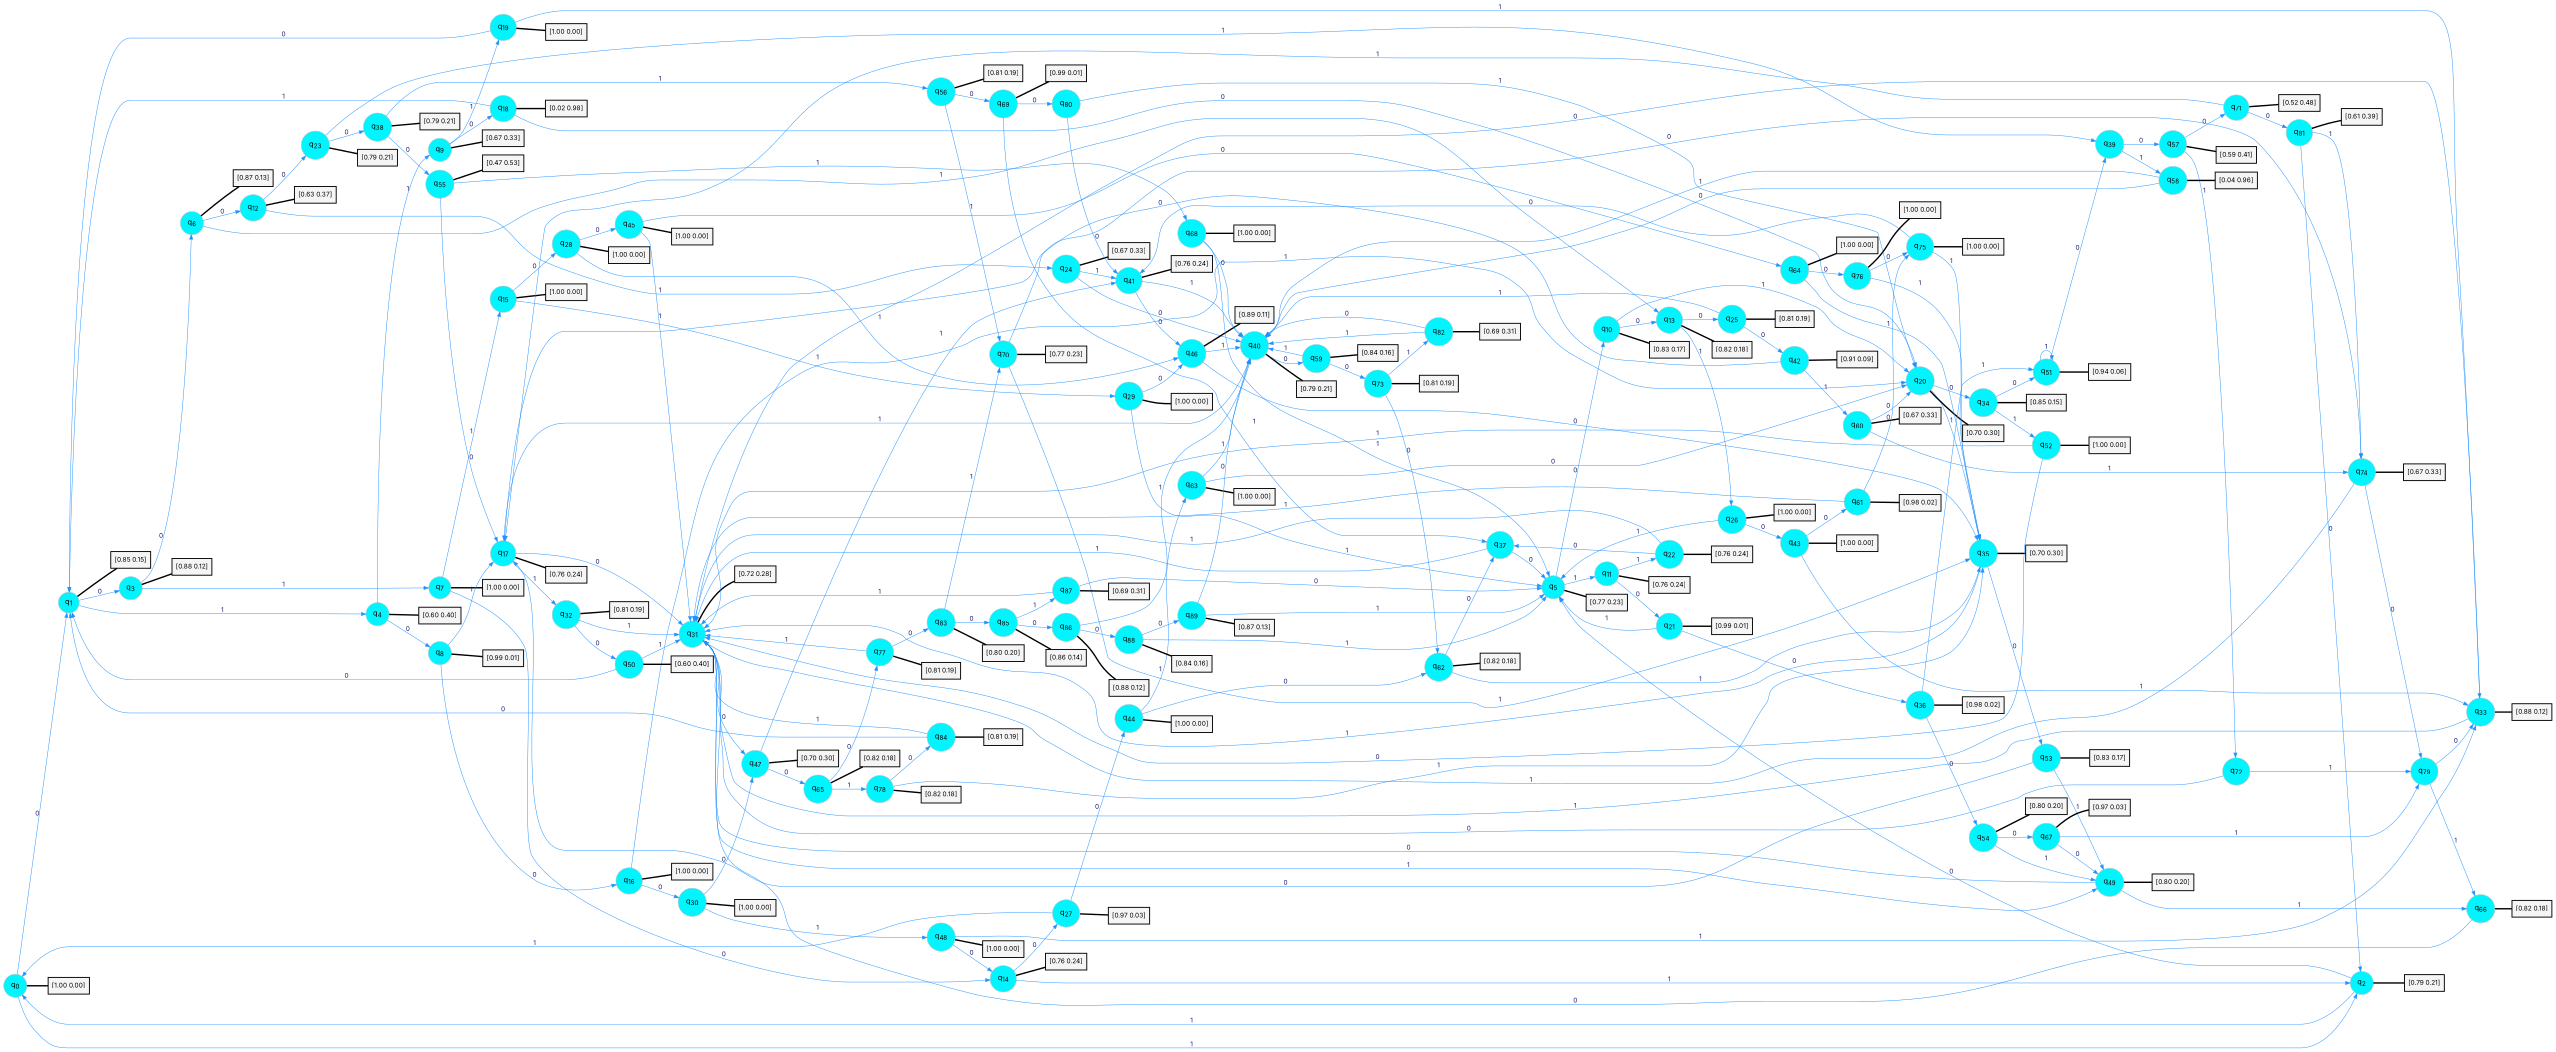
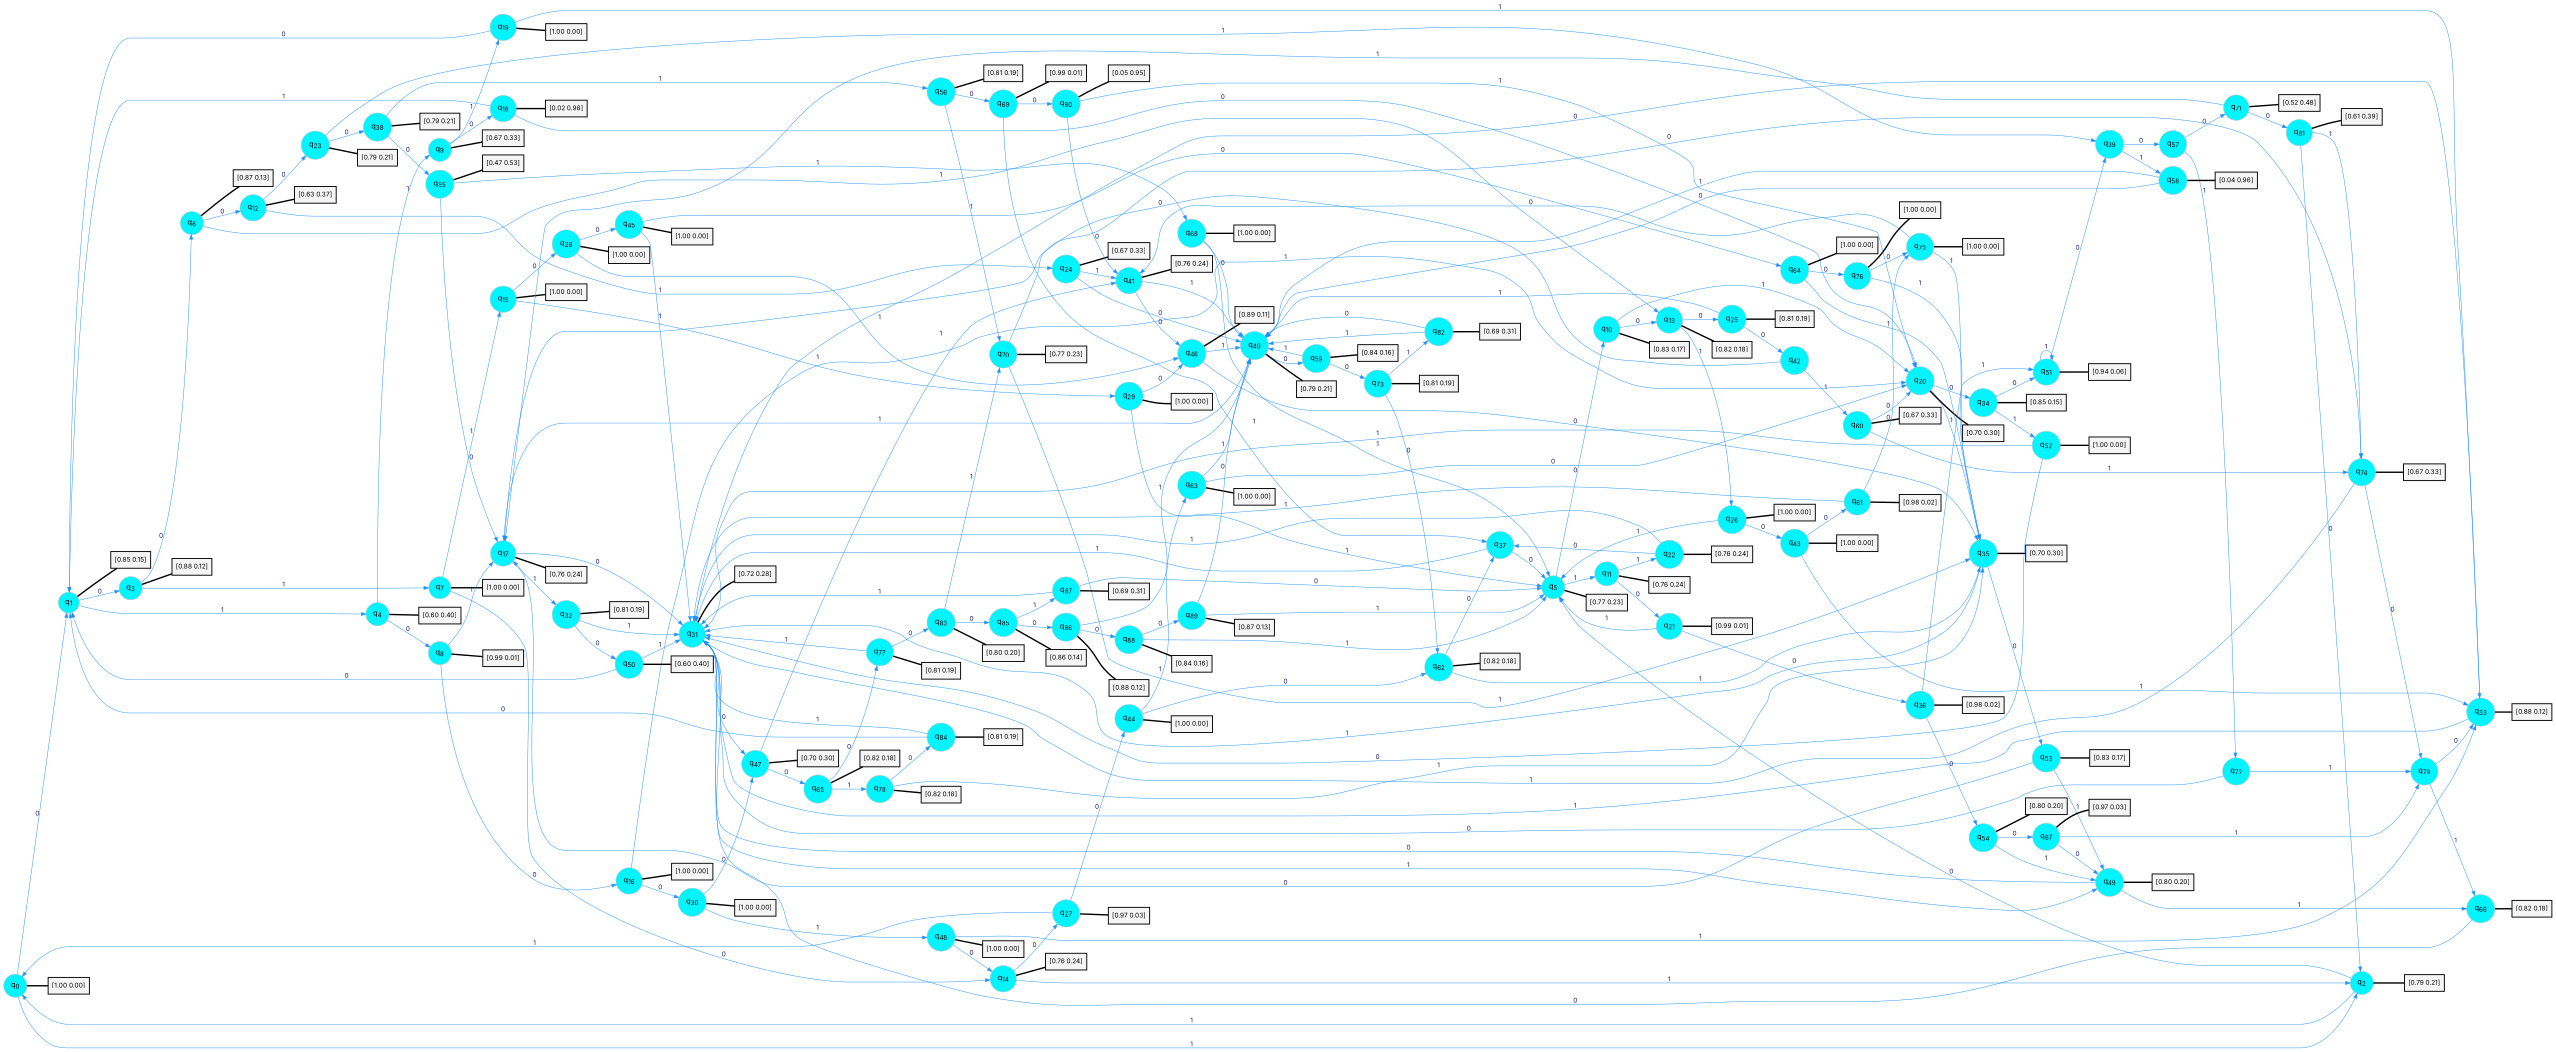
none -> (1129, 73)
(2236, 155) -> none
(1857, 360) -> none
